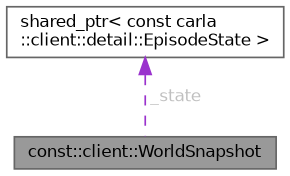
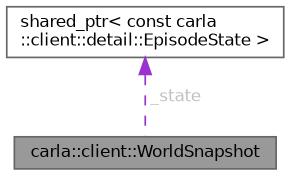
(145, 153) -> (145, 153)
